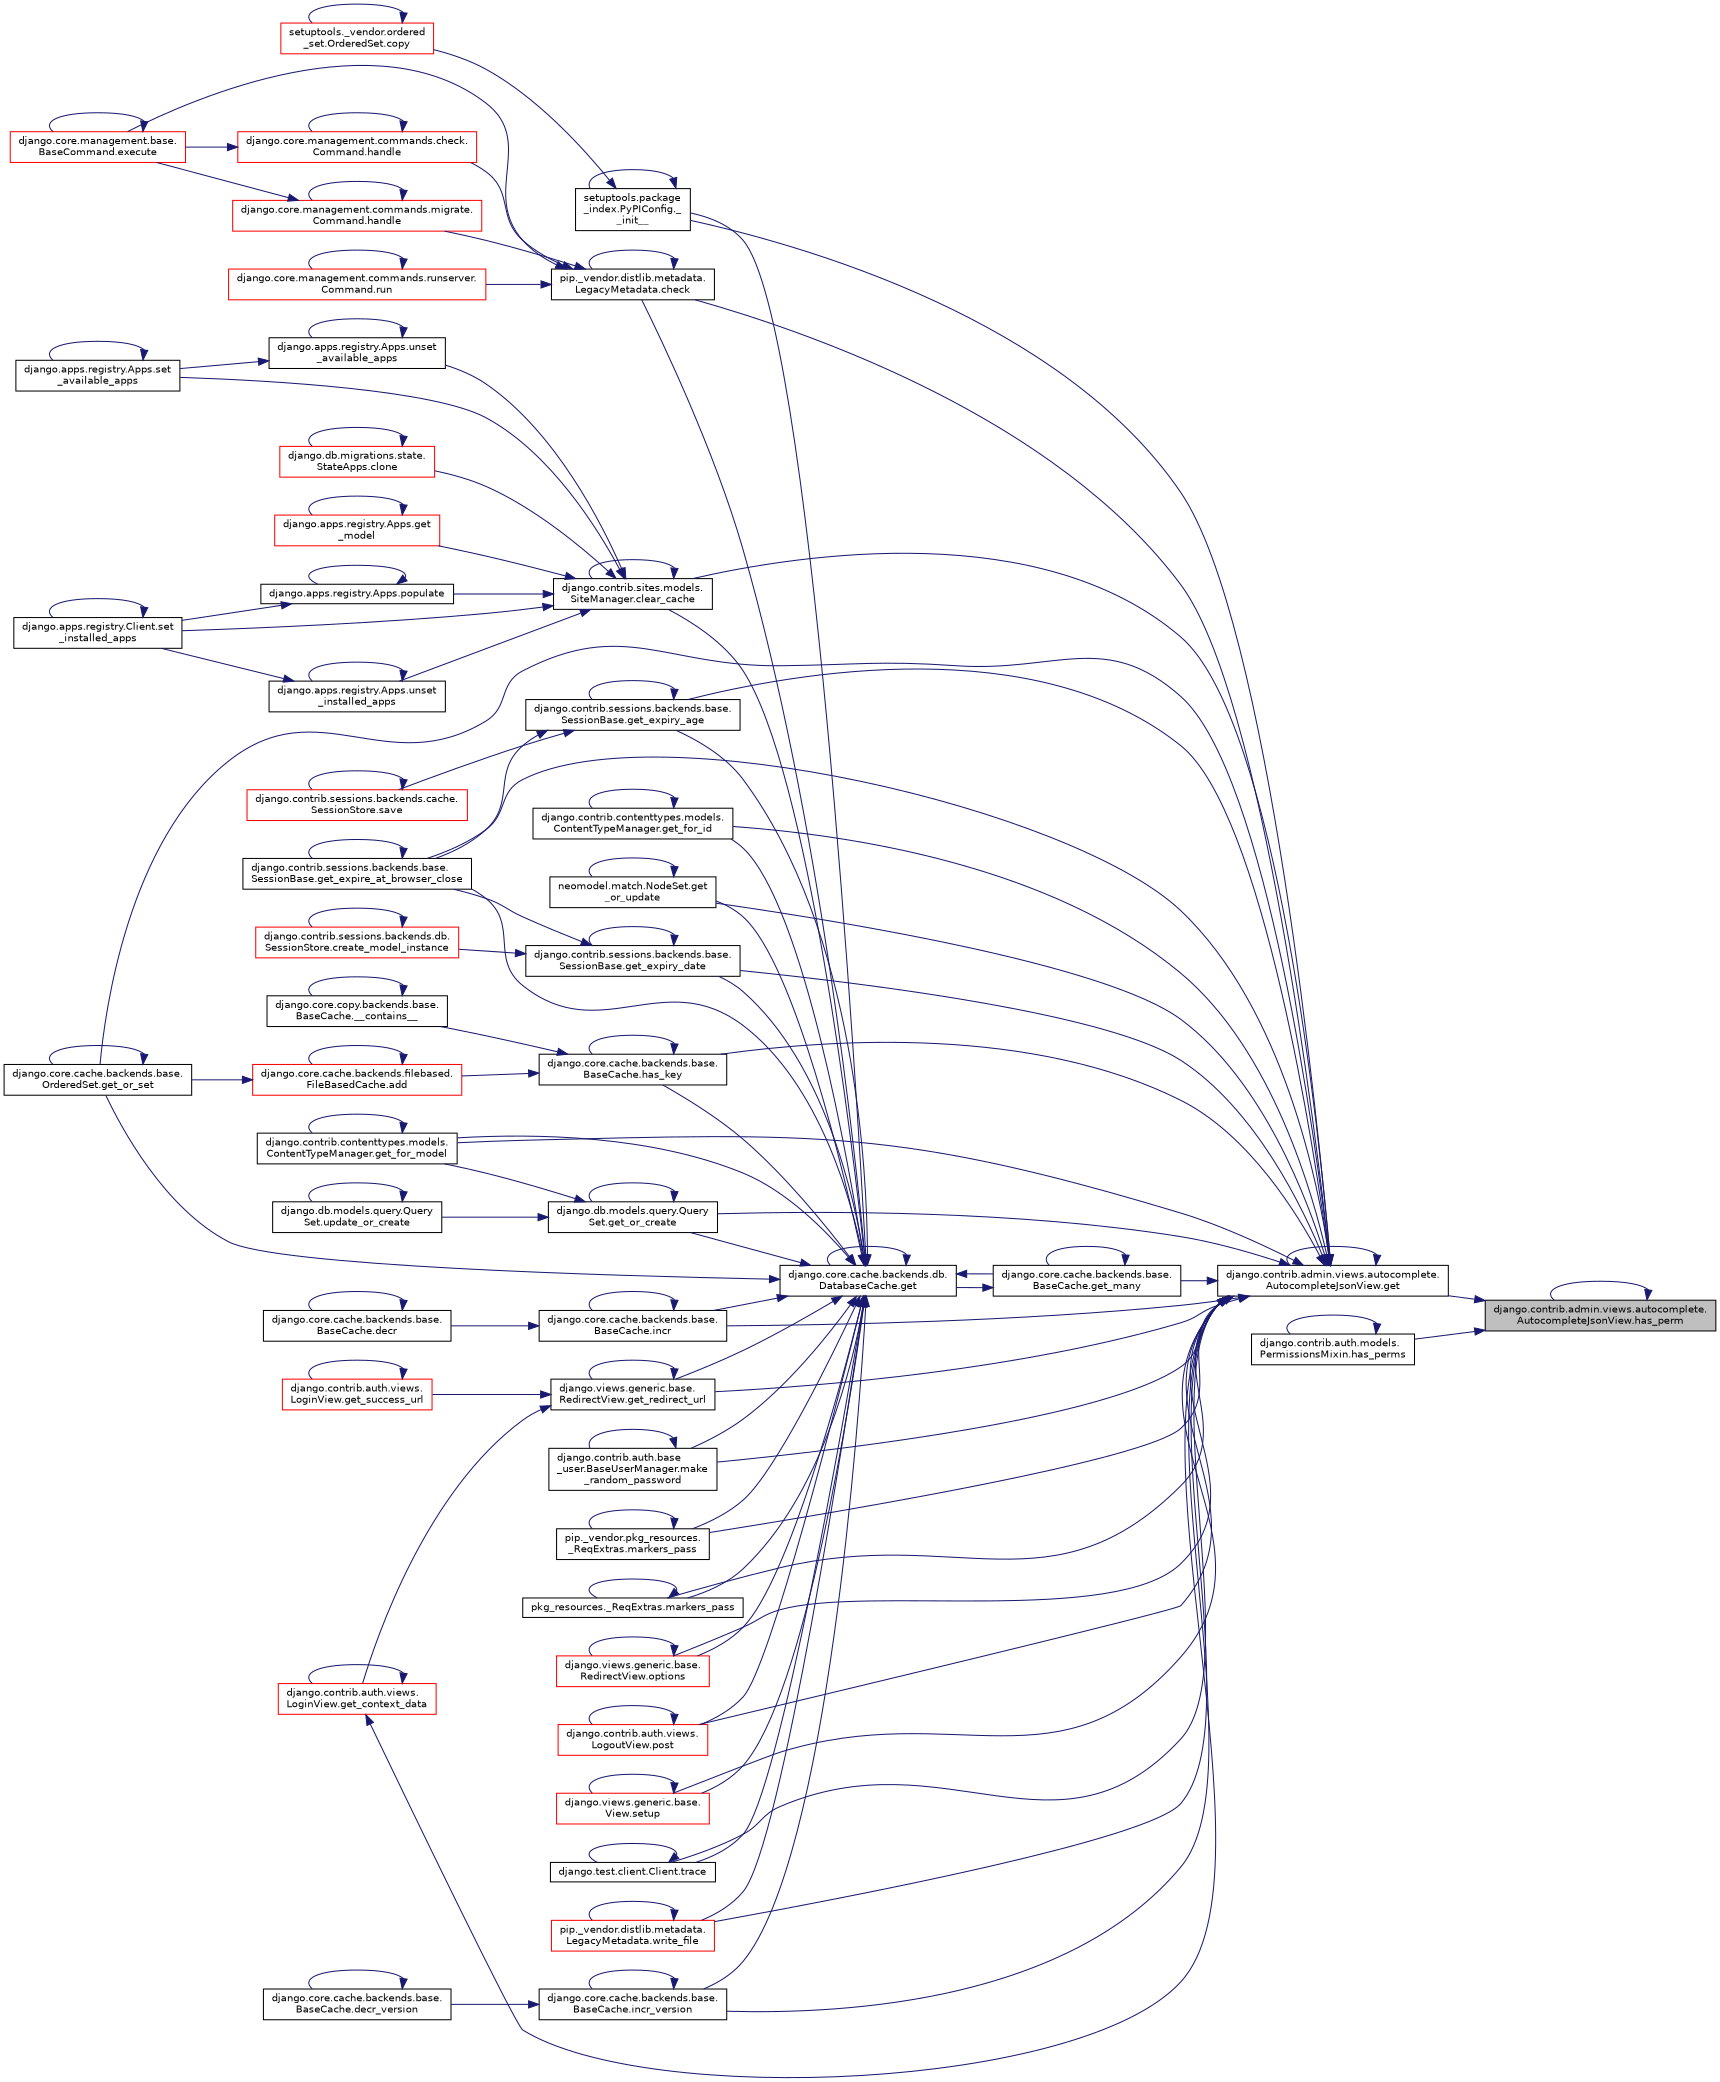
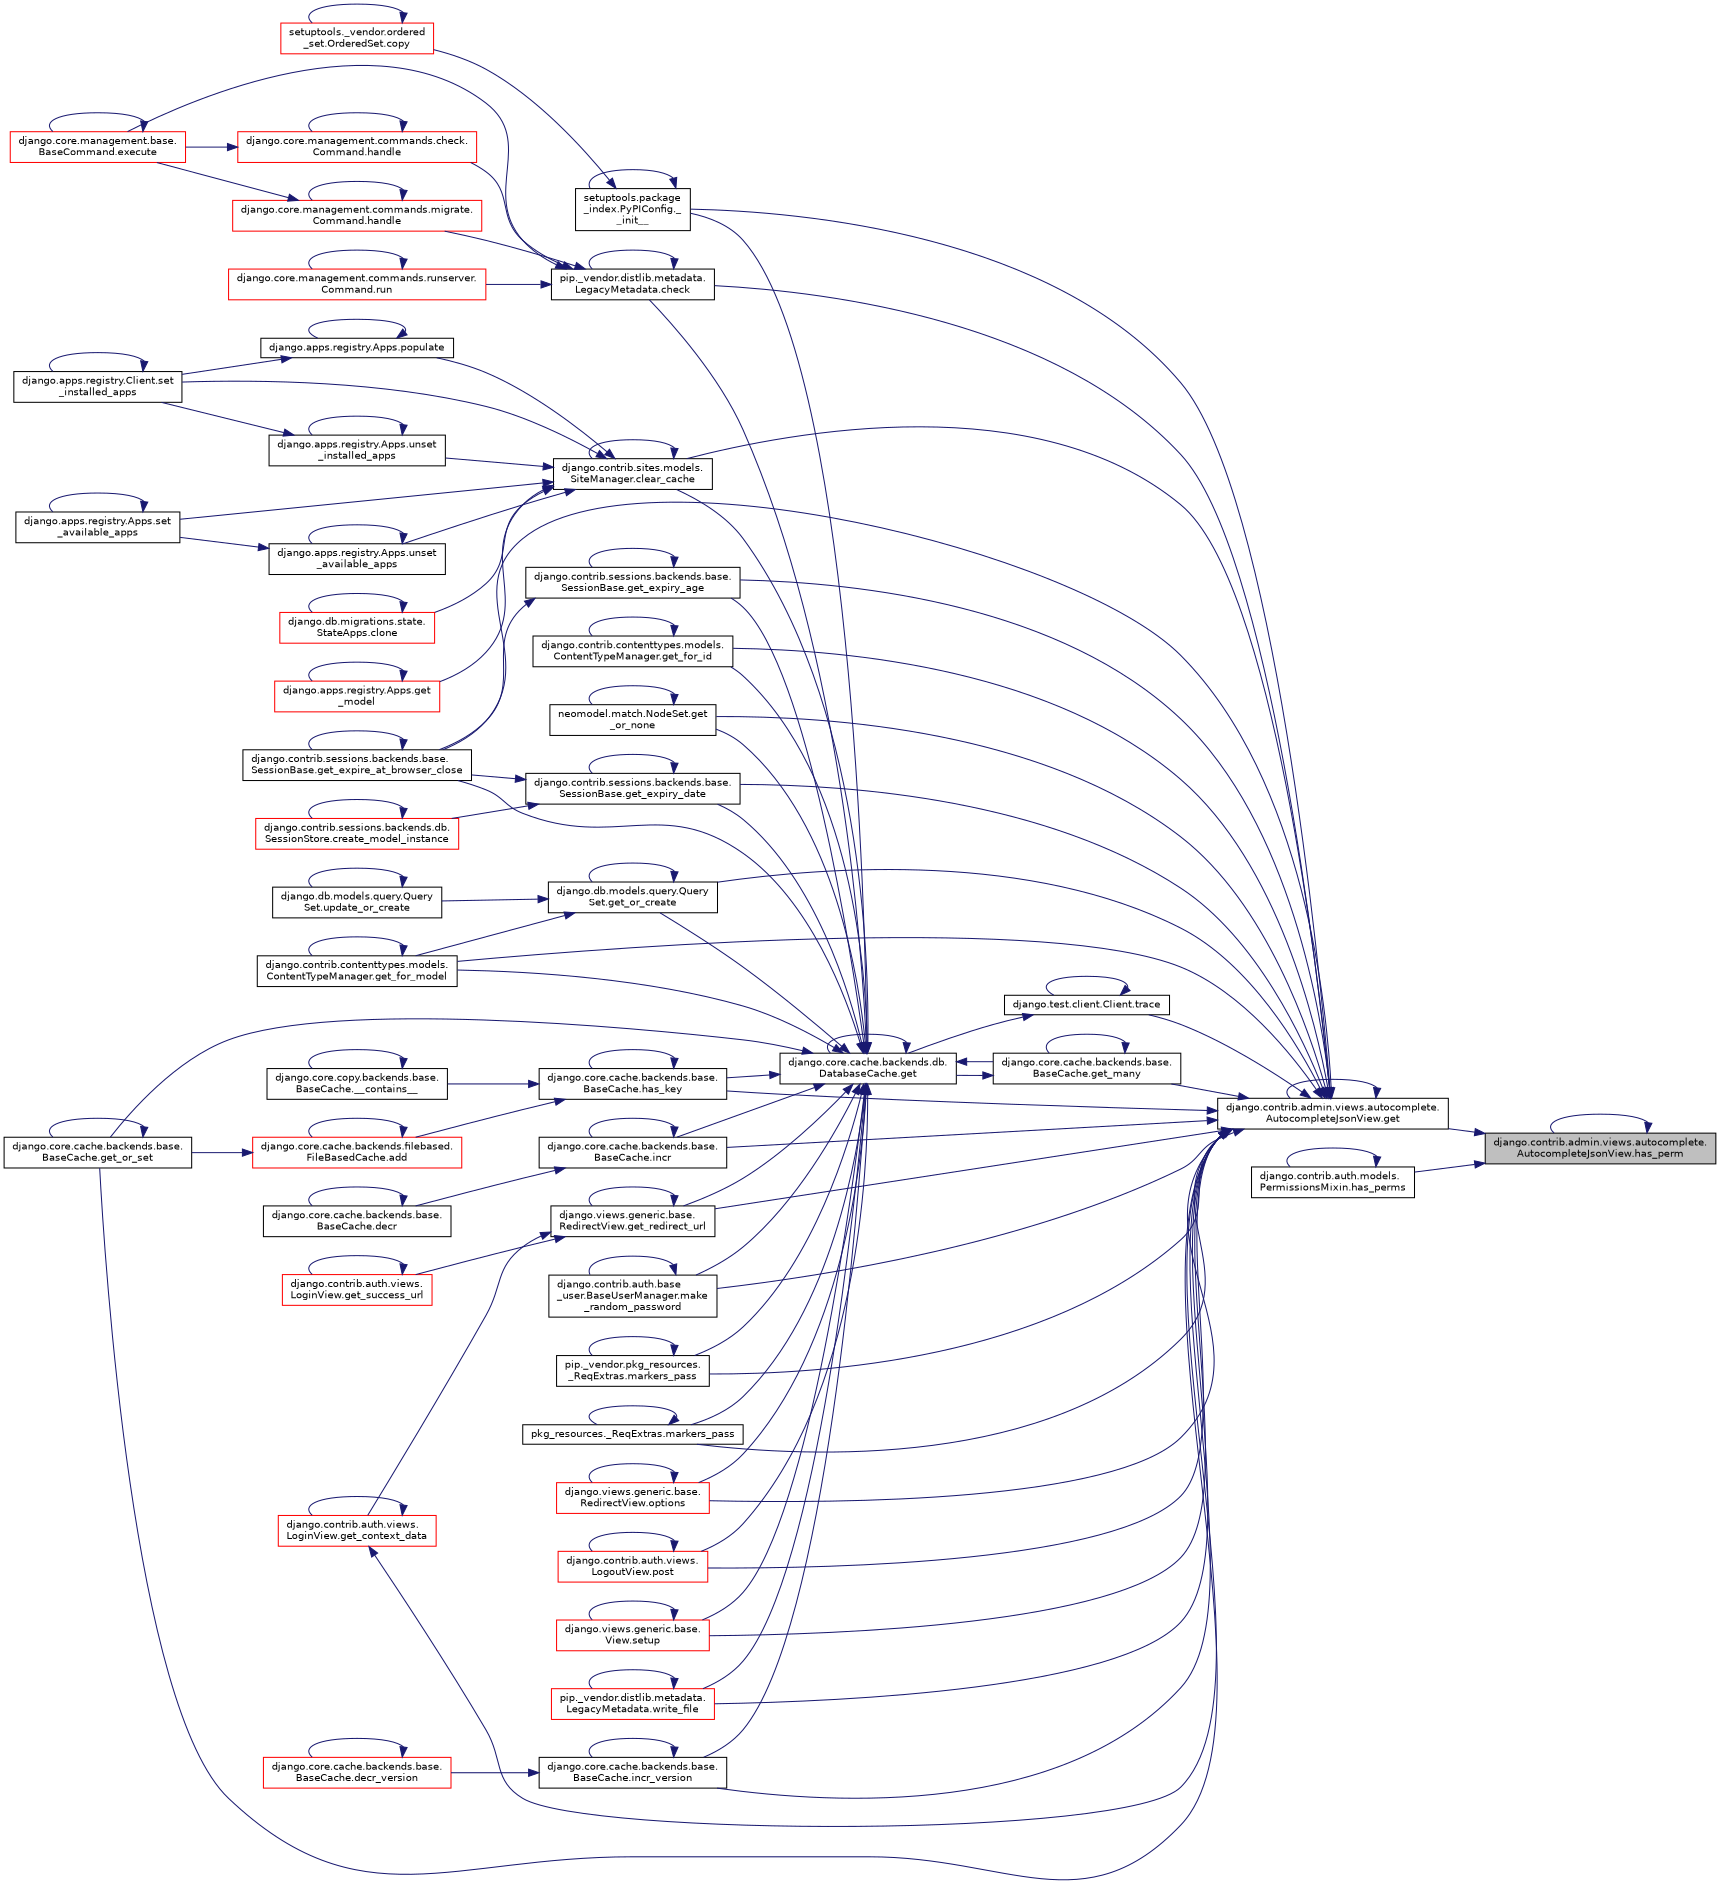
(357, 805) -> none
(633, 892) -> (633, 720)
(98, 1080) -> (98, 1153)
(790, 1688) -> (965, 1033)
(357, 2004) -> (357, 1773)
